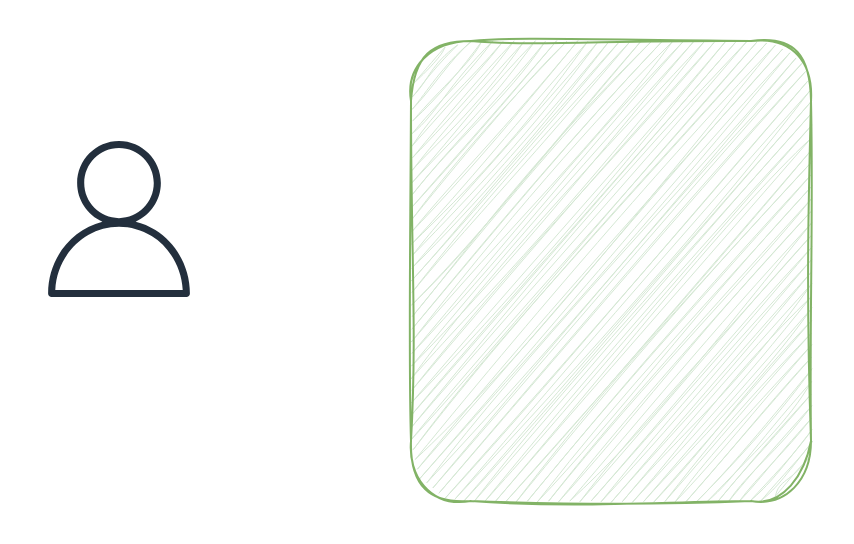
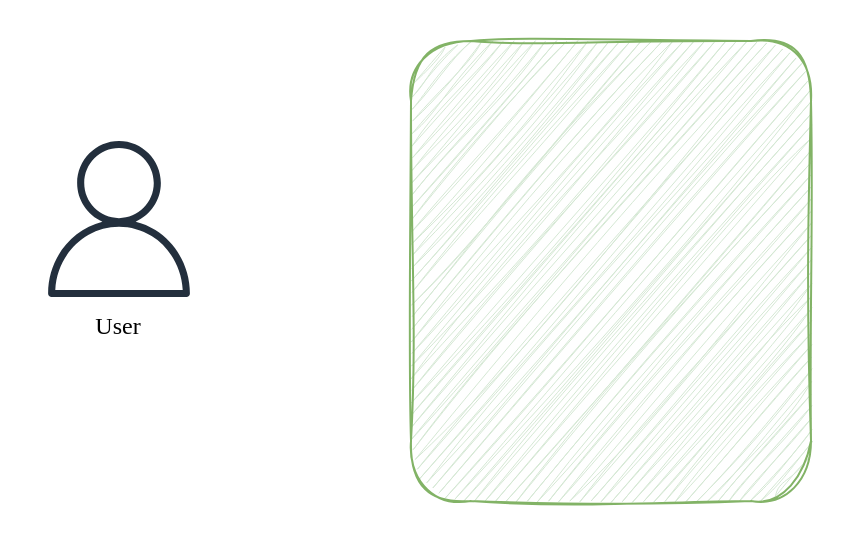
none -> (119, 327)
